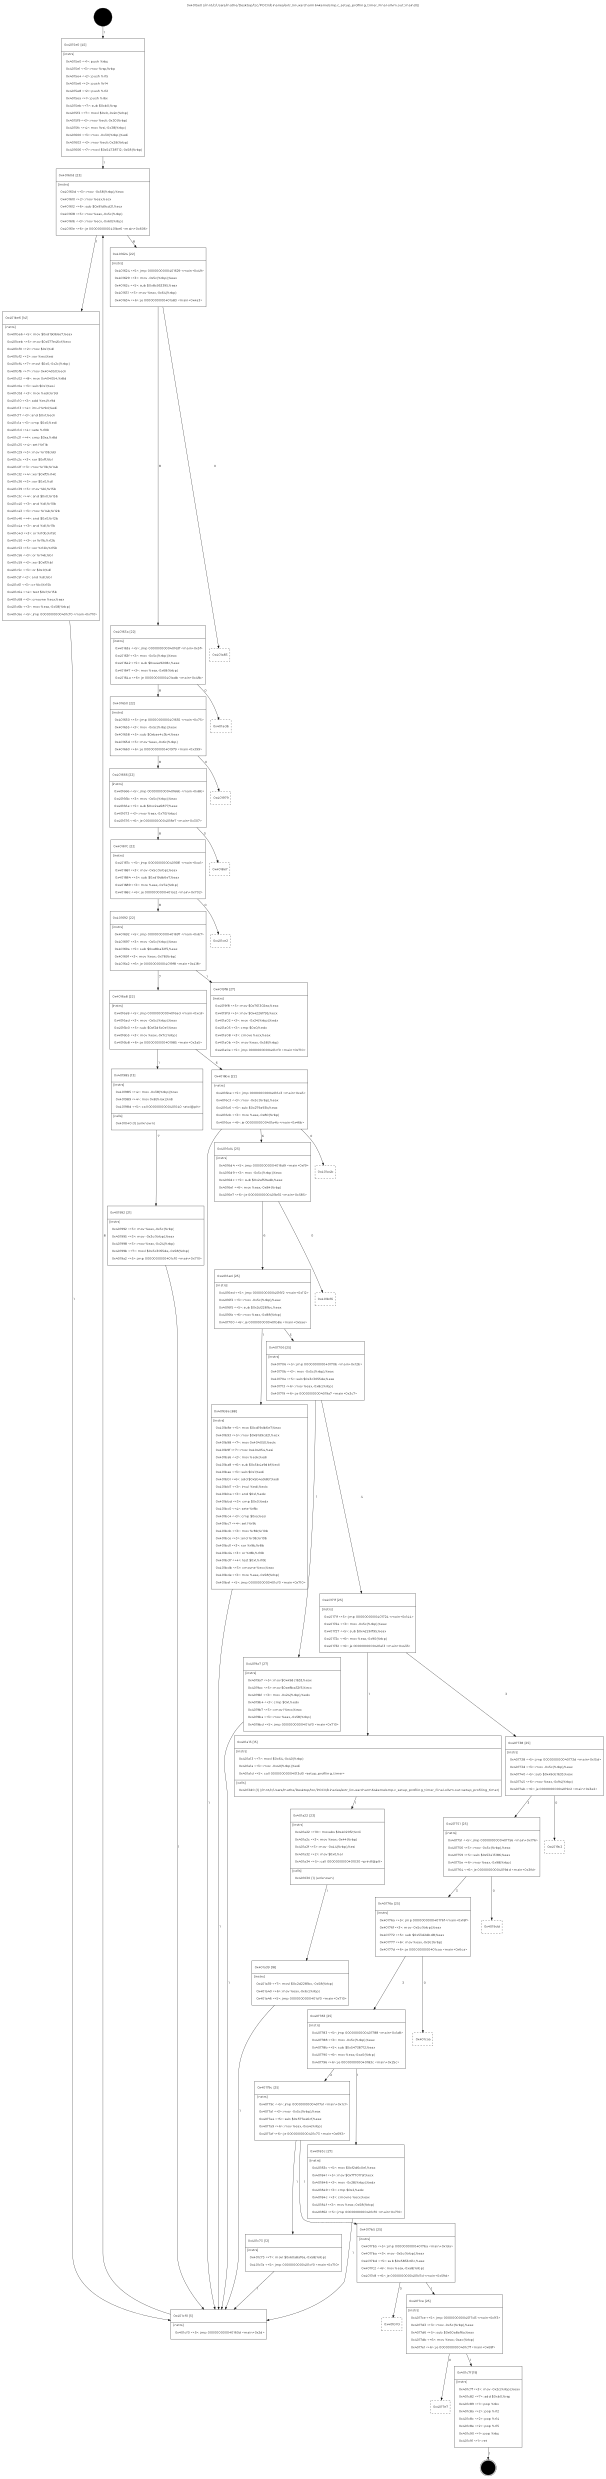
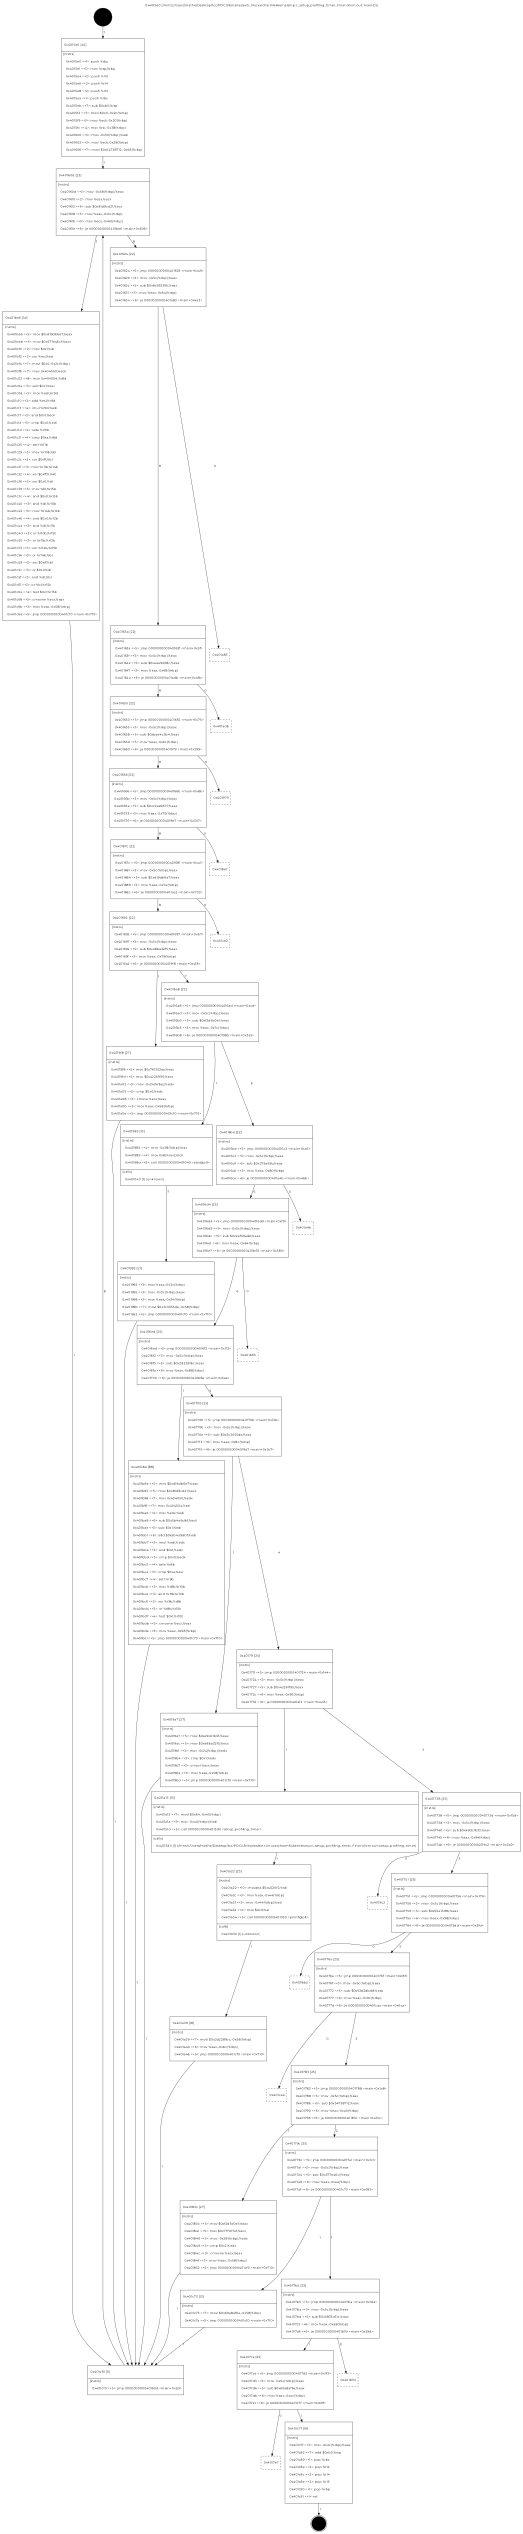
(208, 1716) -> (114, 1742)
